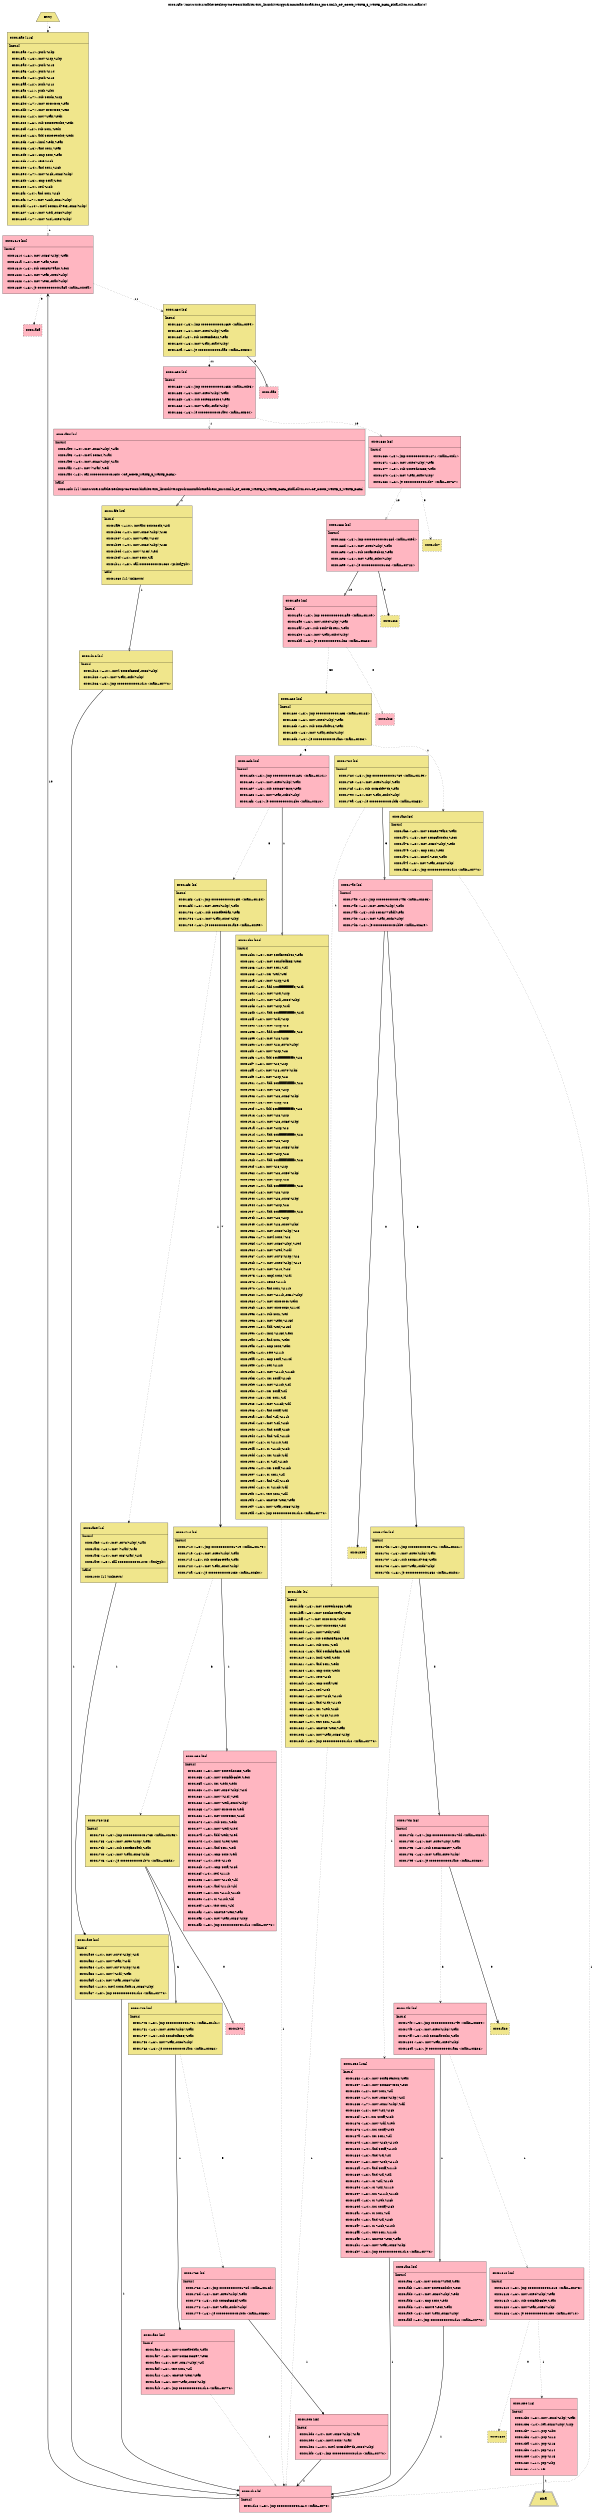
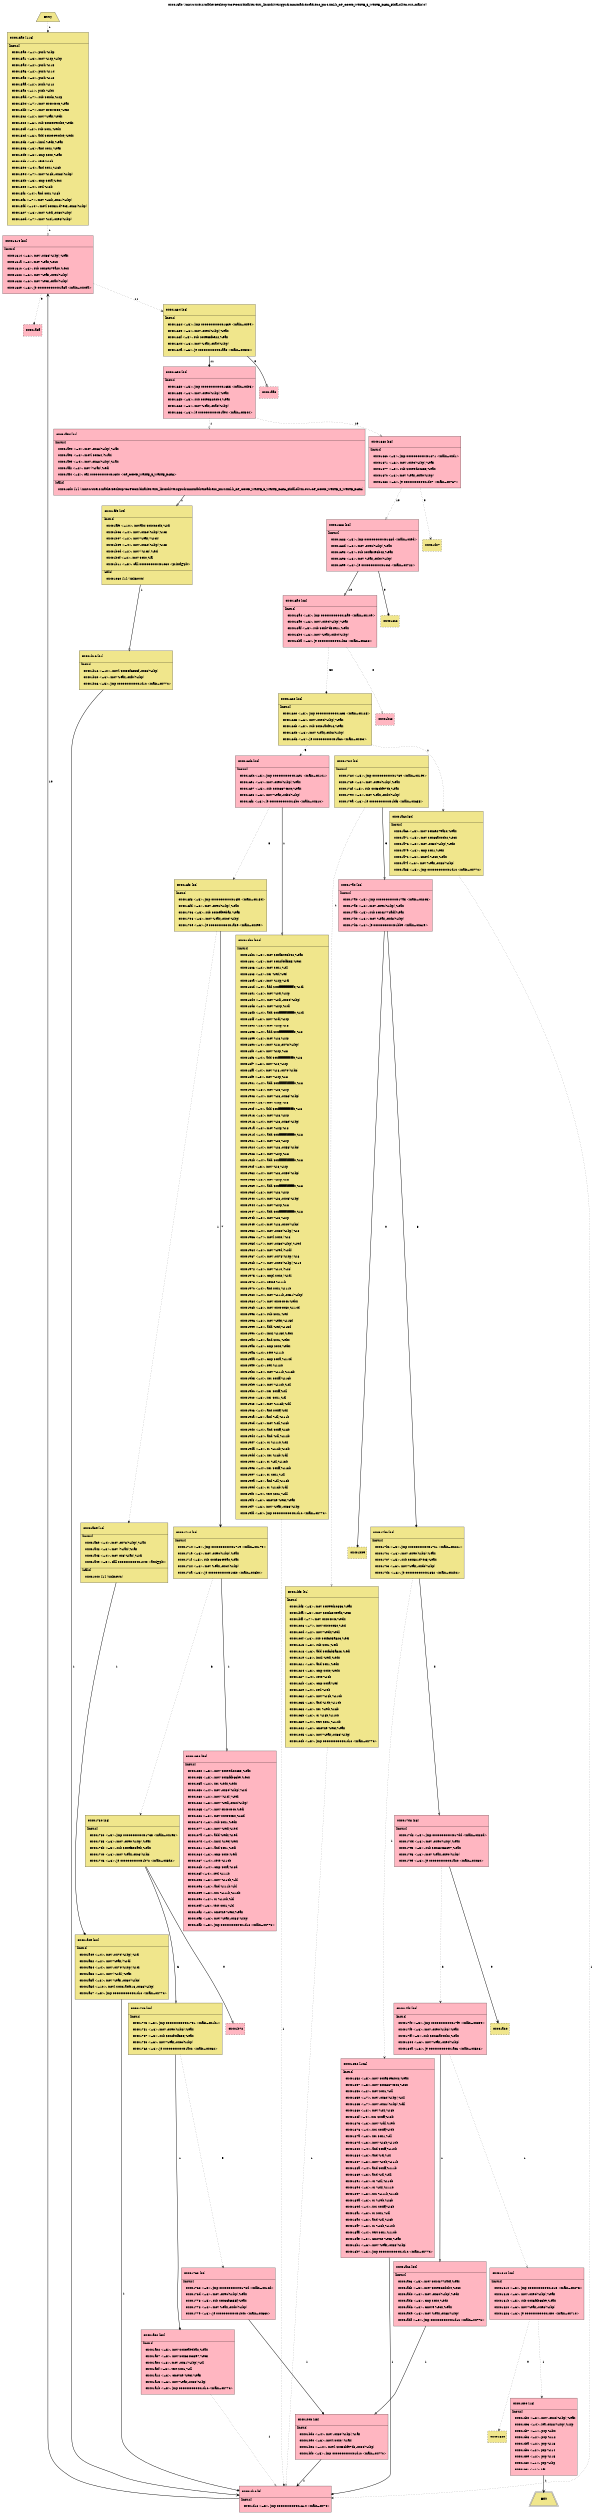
(209, 360) -> (209, 360)
(427, 2441) -> (405, 2372)
(544, 2499) -> (544, 2499)
